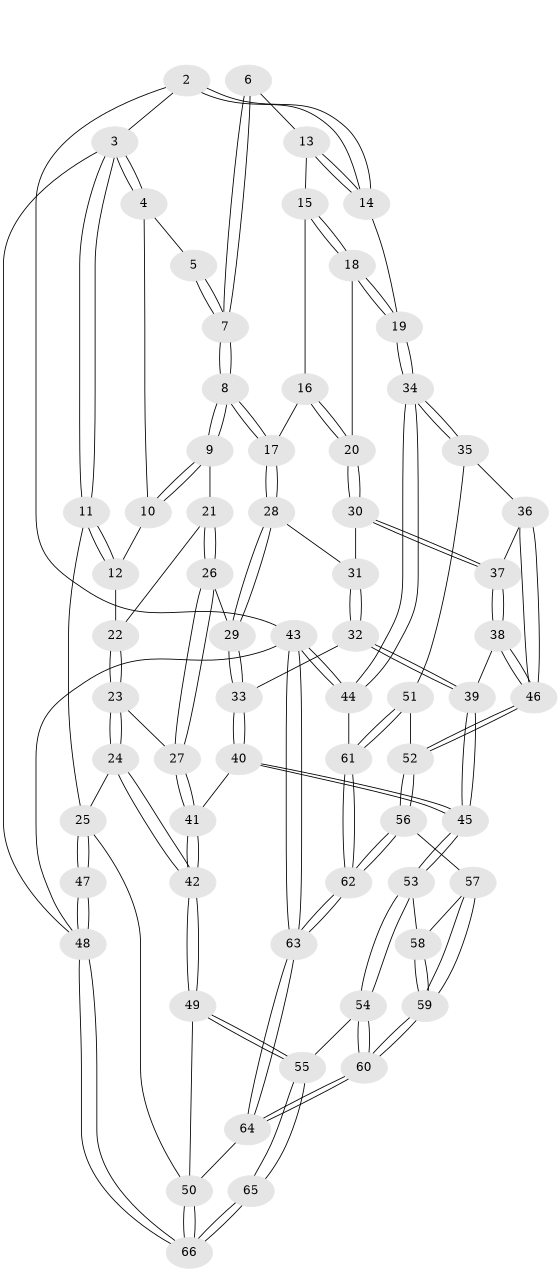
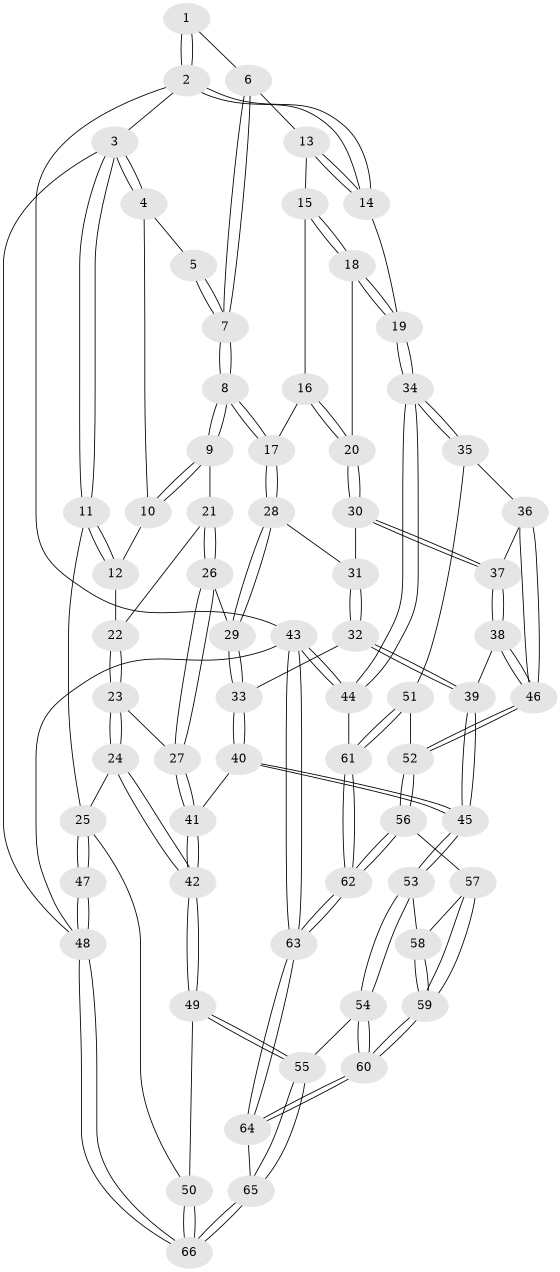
none -> (187, 19)
(219, 1160) -> (249, 1160)
